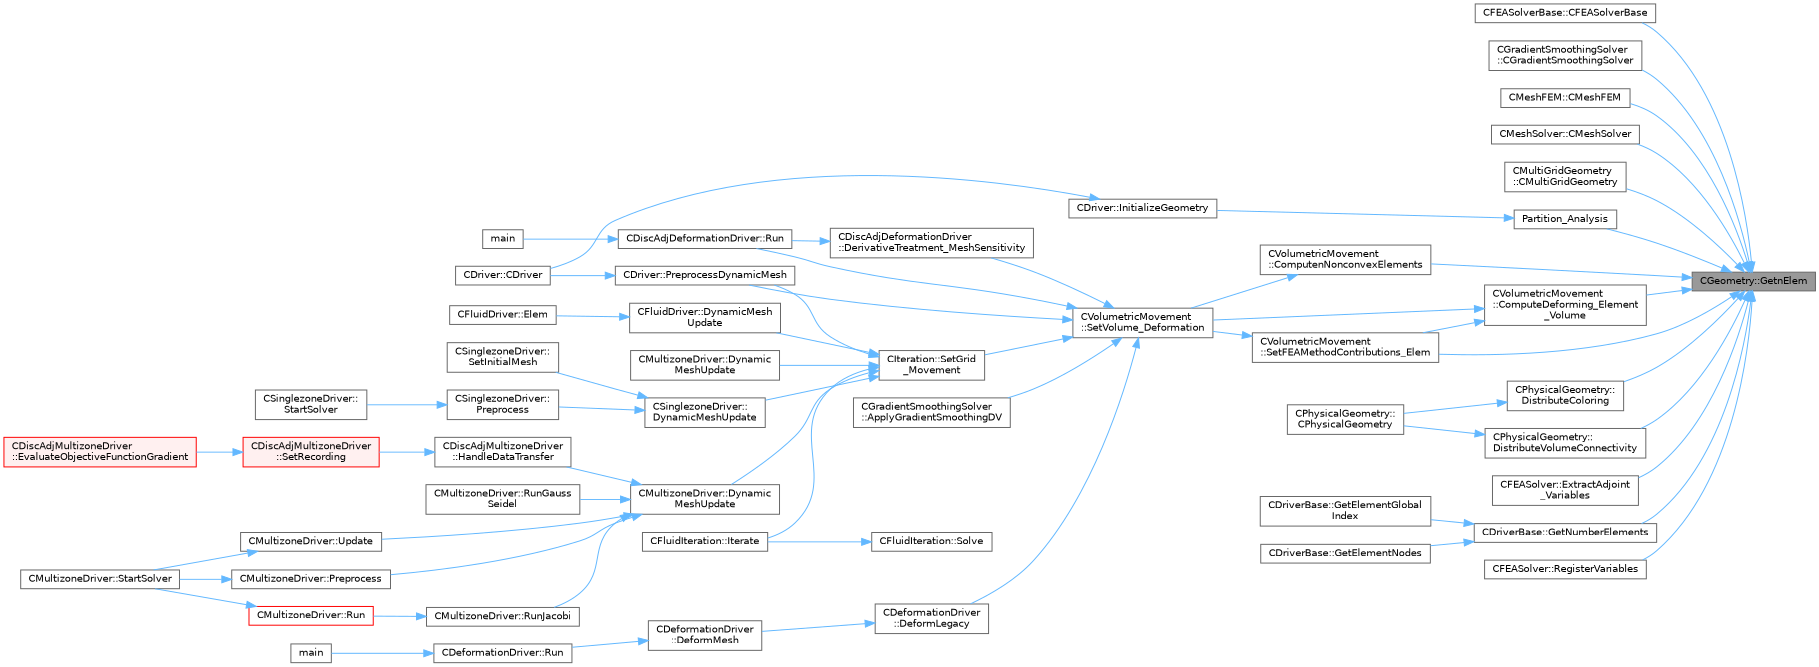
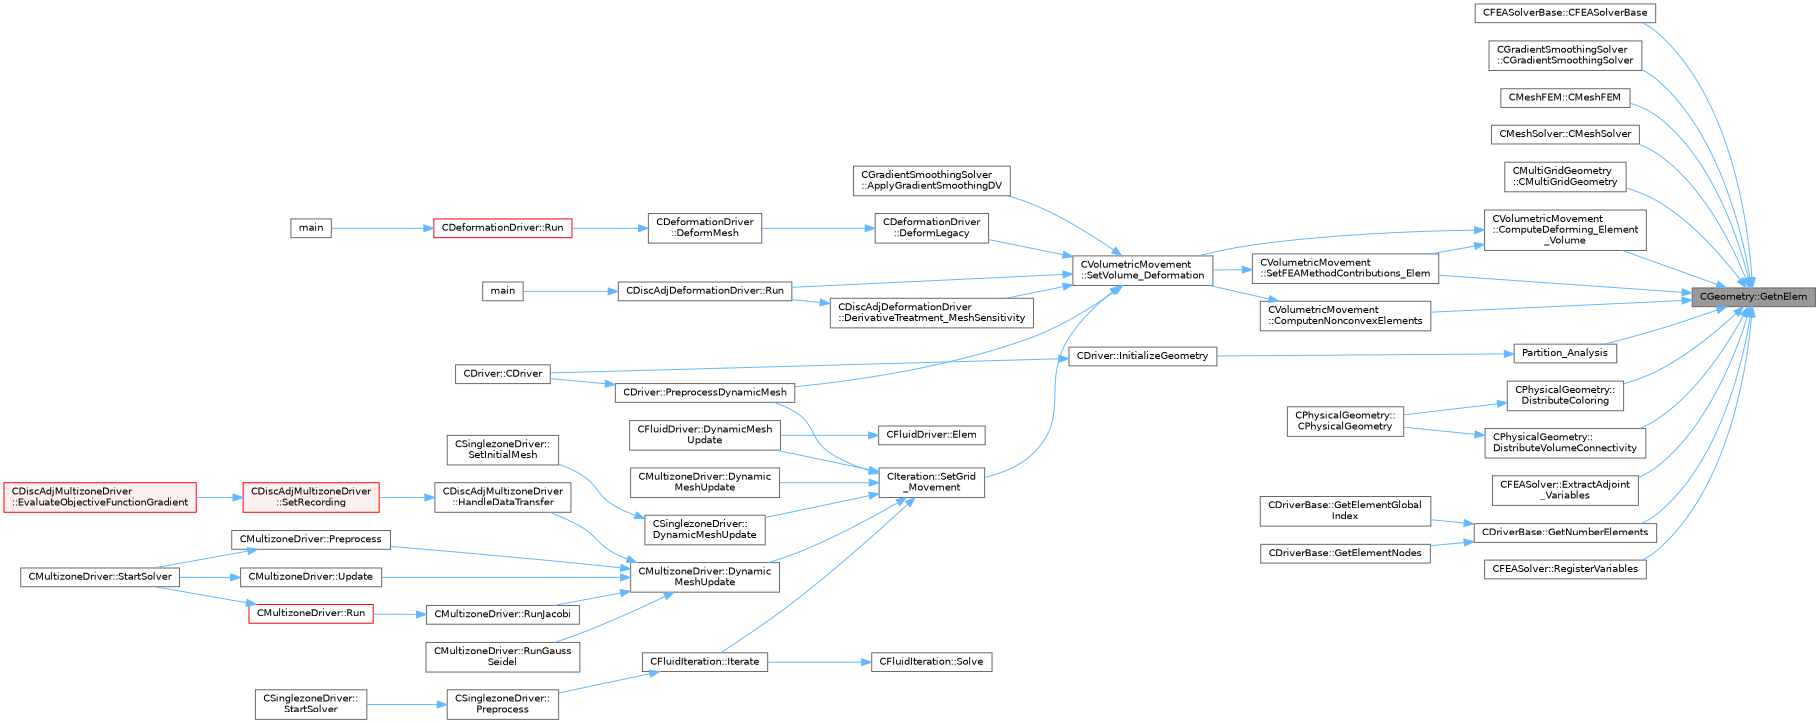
(588, 316) -> (825, 435)
(597, 408) -> (604, 683)
(503, 653) -> (503, 228)
